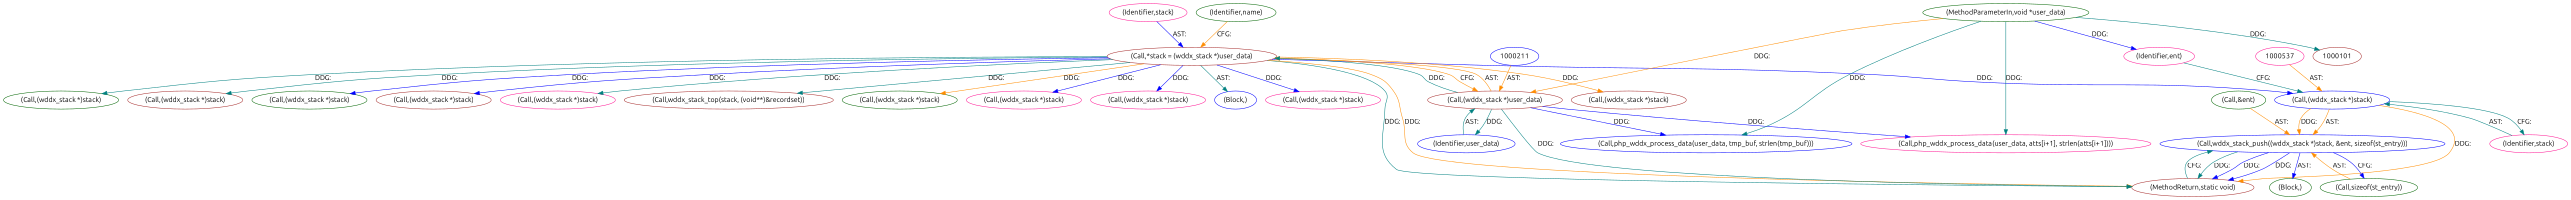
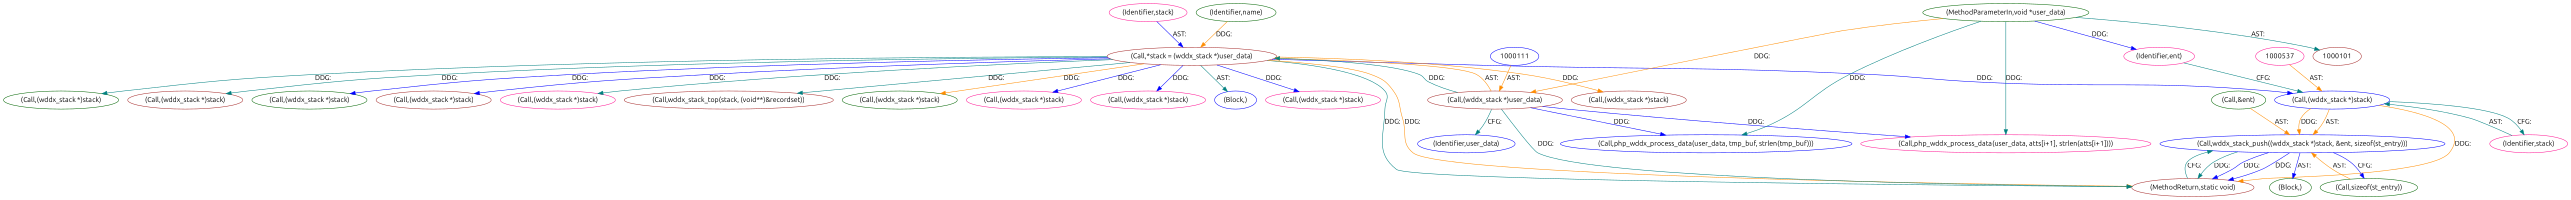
(1225, 34) -> (1225, 34)
(2259, 34) -> (2259, 34)
(1515, 56) -> (1515, 56)
(1422, 69) -> none
(1464, 122) -> none
(1496, 122) -> (1496, 122)
